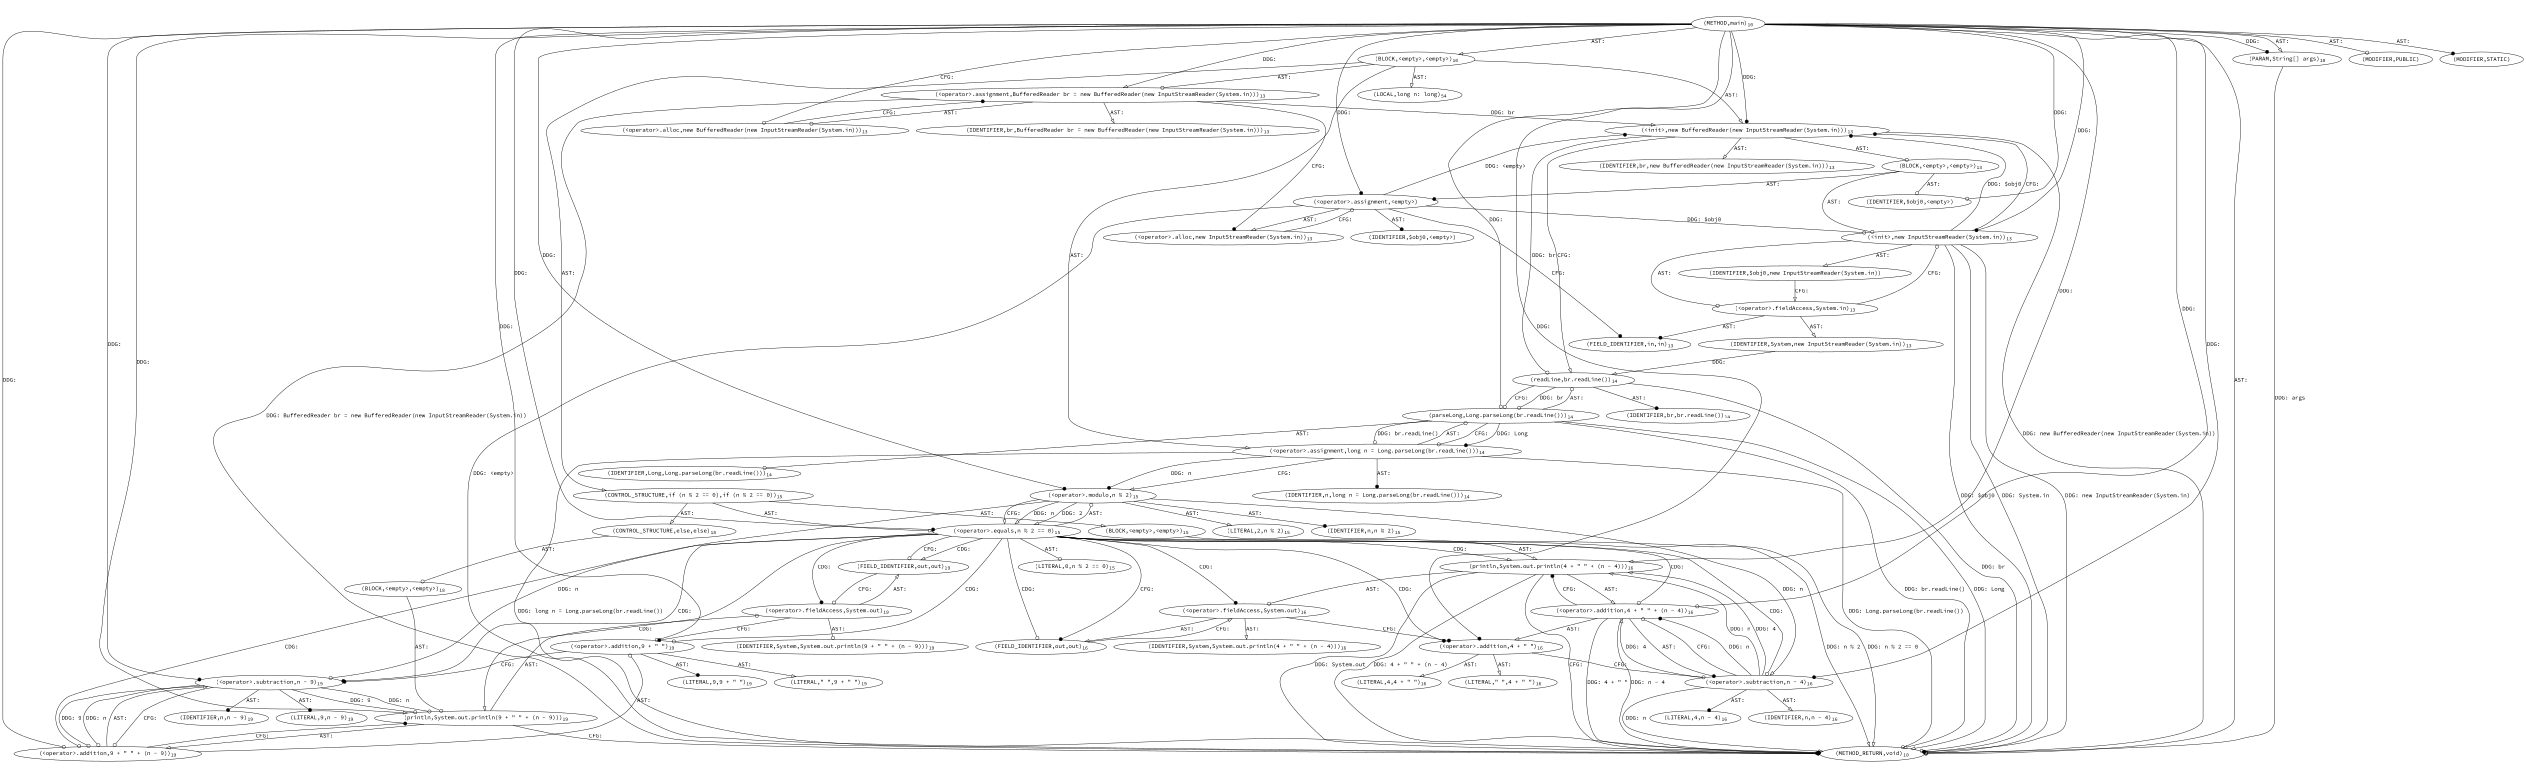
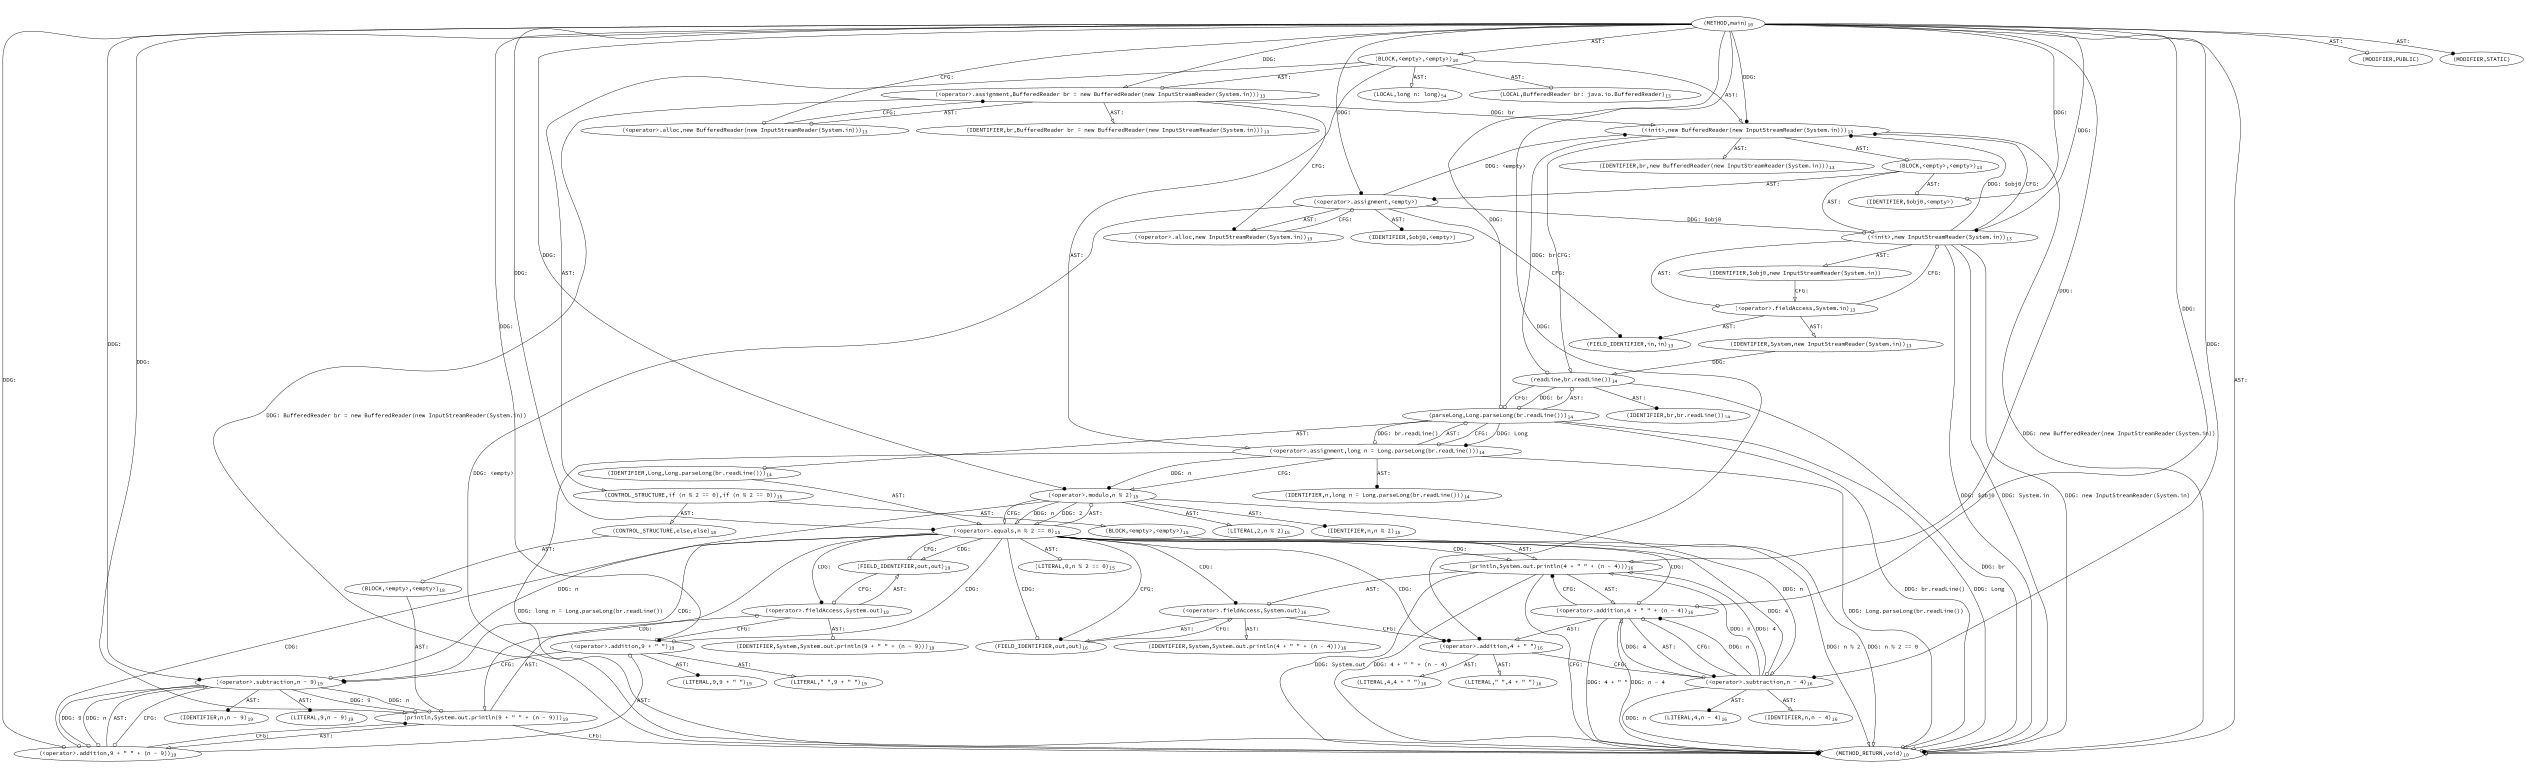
(2287, 59) -> none
none -> (1585, 95)
(803, 522) -> (866, 498)
(1778, 611) -> (1778, 611)
